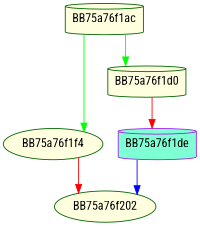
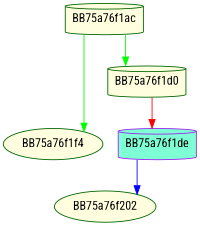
(79, 171) -> none
